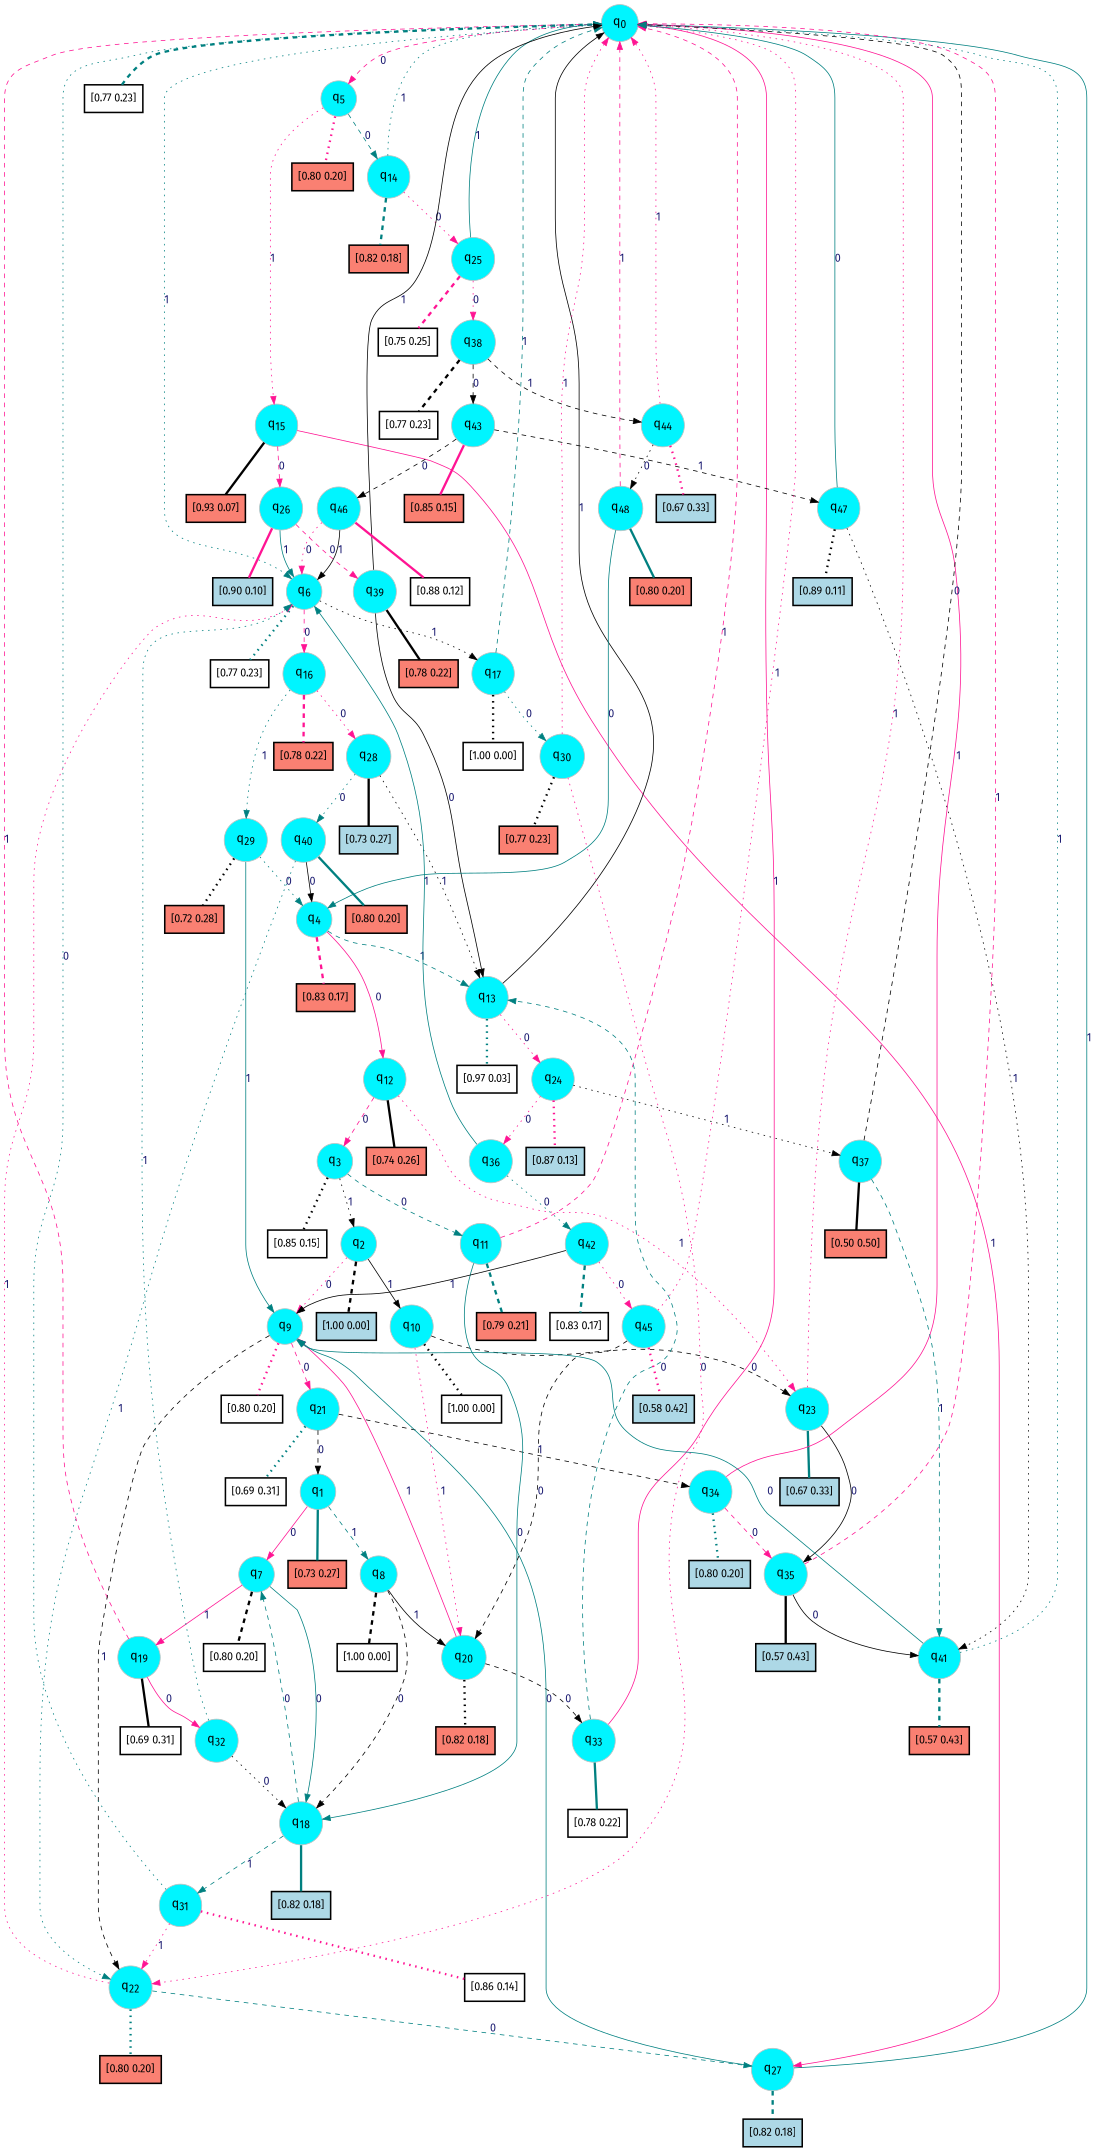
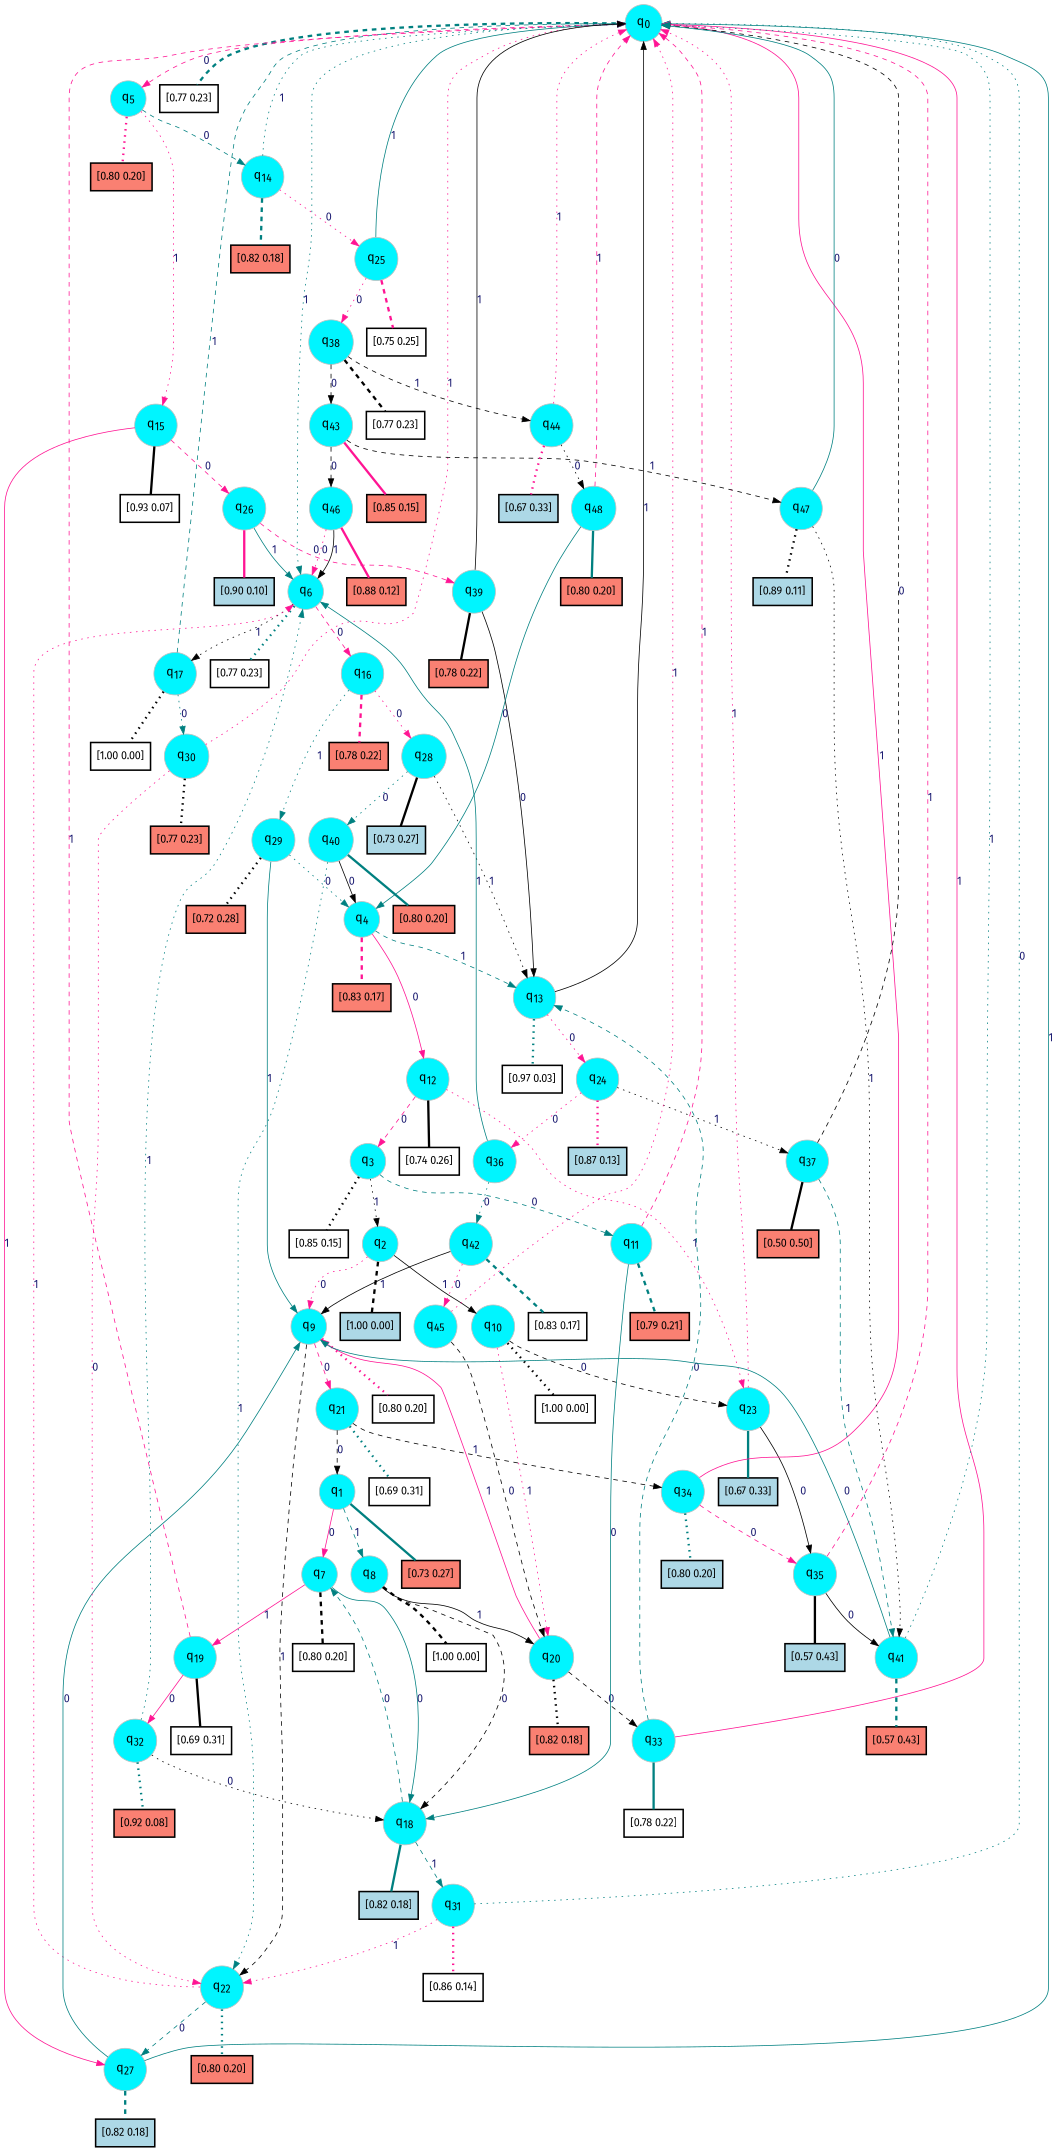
(216, 508) -> (150, 508)
(440, 592) -> (376, 592)
(396, 1161) -> (429, 1161)
(664, 1409) -> none
none -> (144, 1823)
